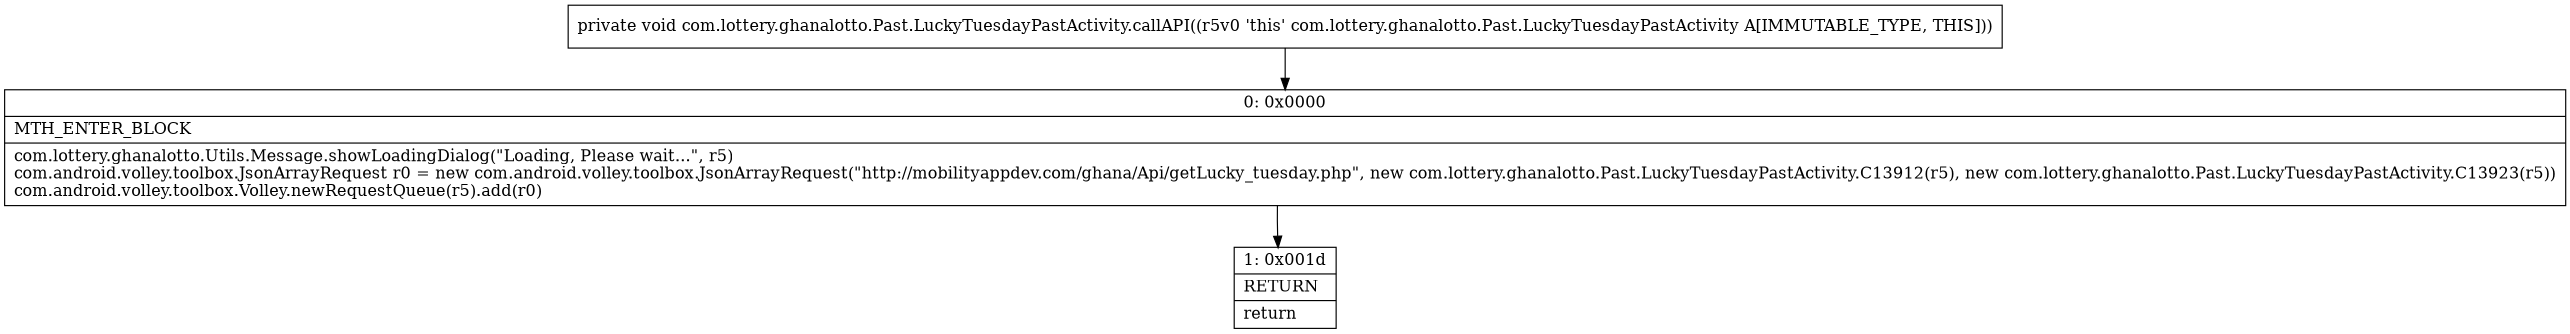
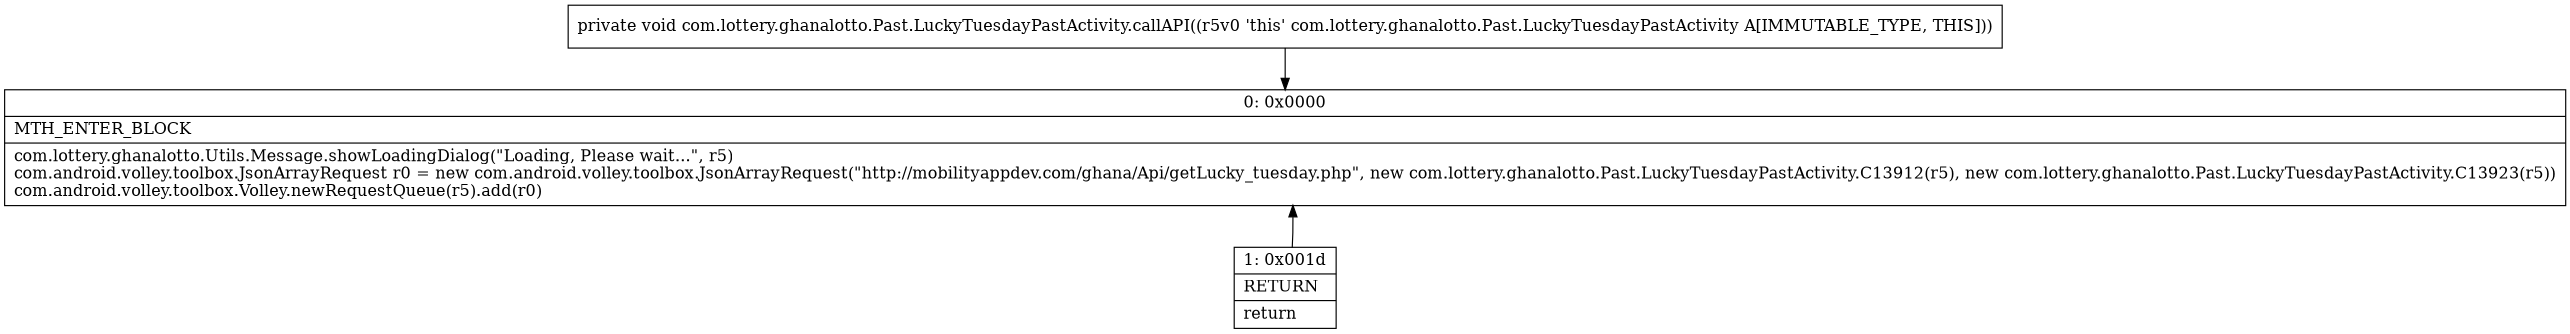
(1277, 221) -> (1293, 232)
